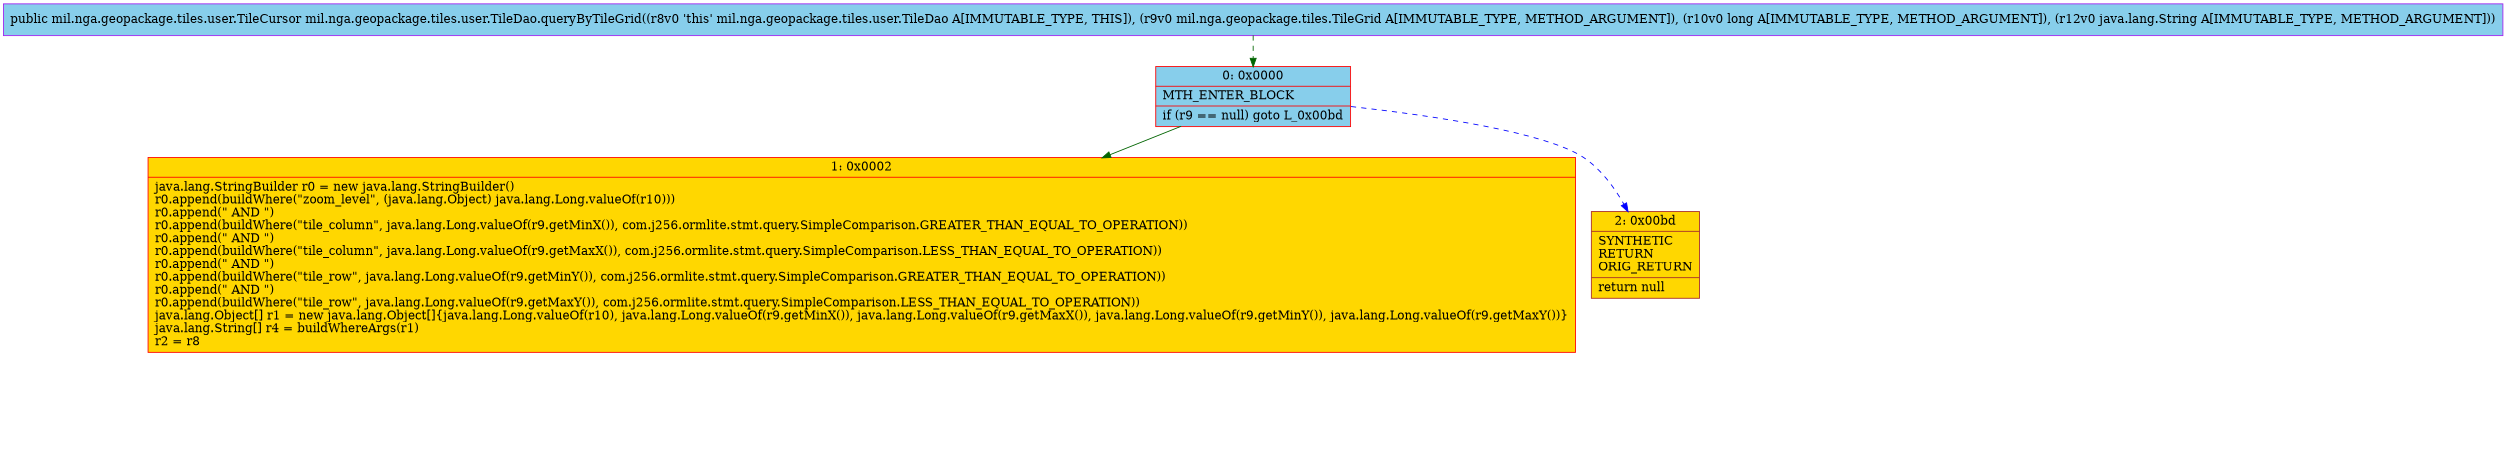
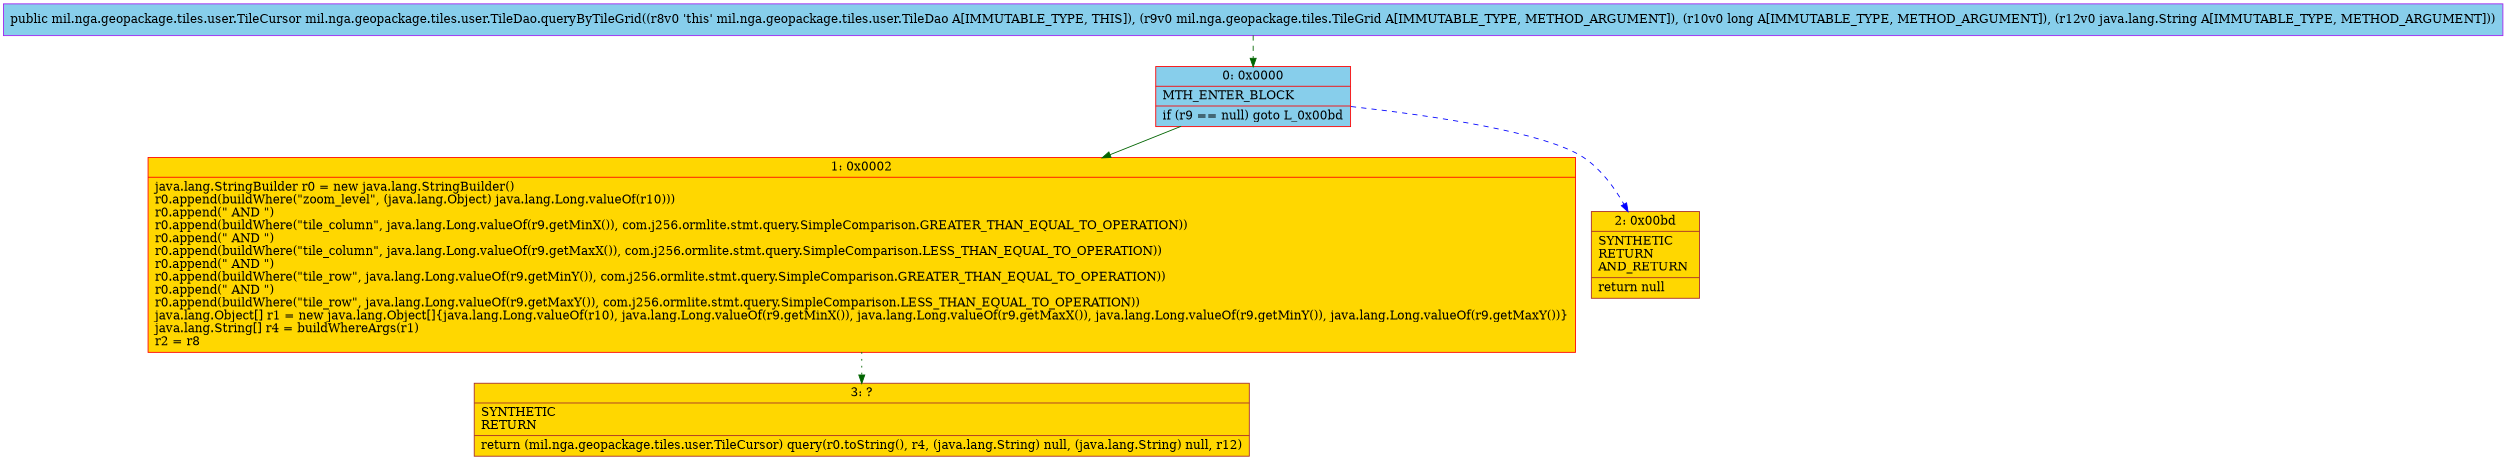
(1645, 267) -> (1643, 267)
none -> (862, 420)
